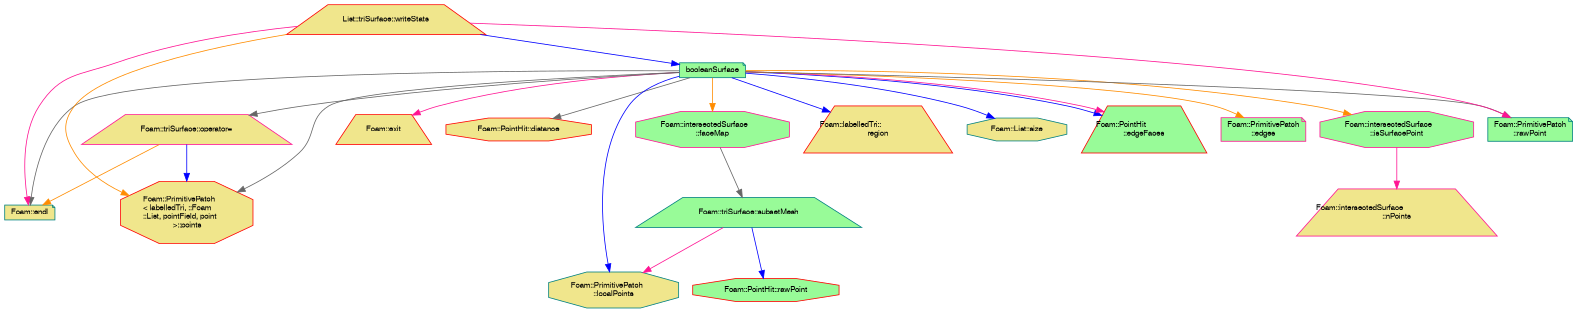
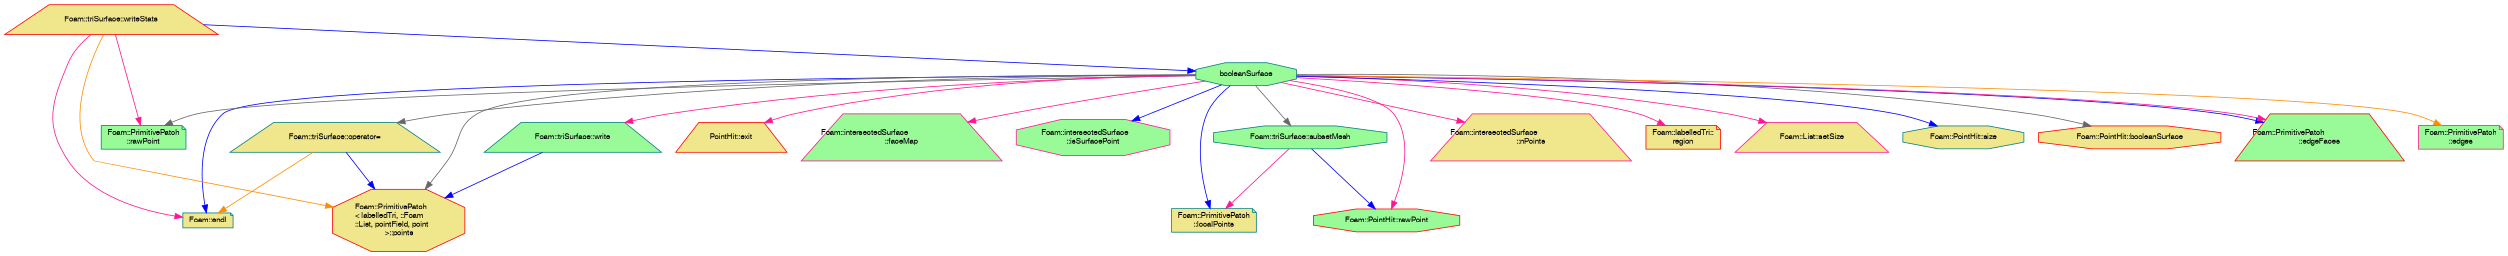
(386, 20) -> (111, 20)
(713, 70) -> (1246, 74)
(324, 76) -> (660, 82)
(713, 91) -> (1090, 100)
(1195, 91) -> (1180, 101)
(777, 94) -> (1479, 91)
none -> (1394, 114)
(187, 129) -> (335, 137)
(384, 129) -> (731, 137)
(519, 129) -> (2130, 137)
(713, 129) -> (902, 137)
(878, 129) -> (1683, 137)
(1017, 129) -> (1963, 137)
(1144, 129) -> (2320, 137)
none -> (573, 137)
none -> (1812, 137)
(1397, 164) -> (1395, 107)
(730, 169) -> (1271, 103)
(749, 213) -> (1300, 137)
(614, 290) -> (1214, 220)
